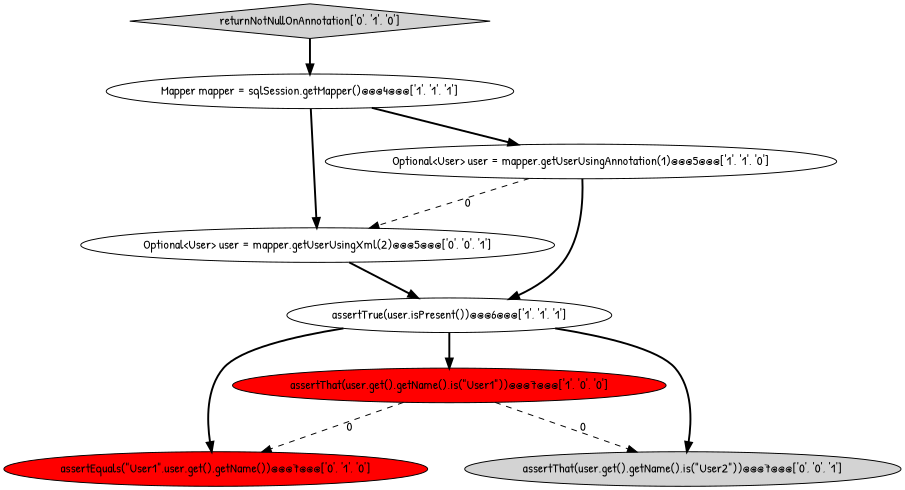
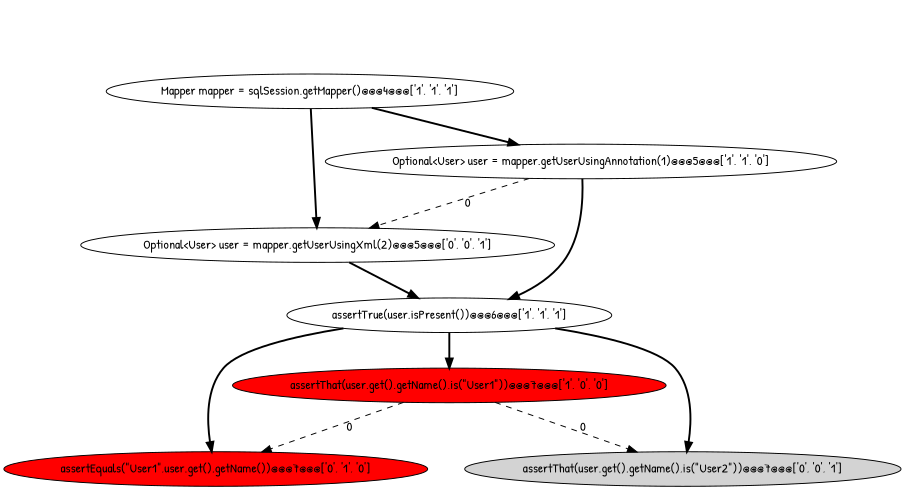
(310, 21) -> none
